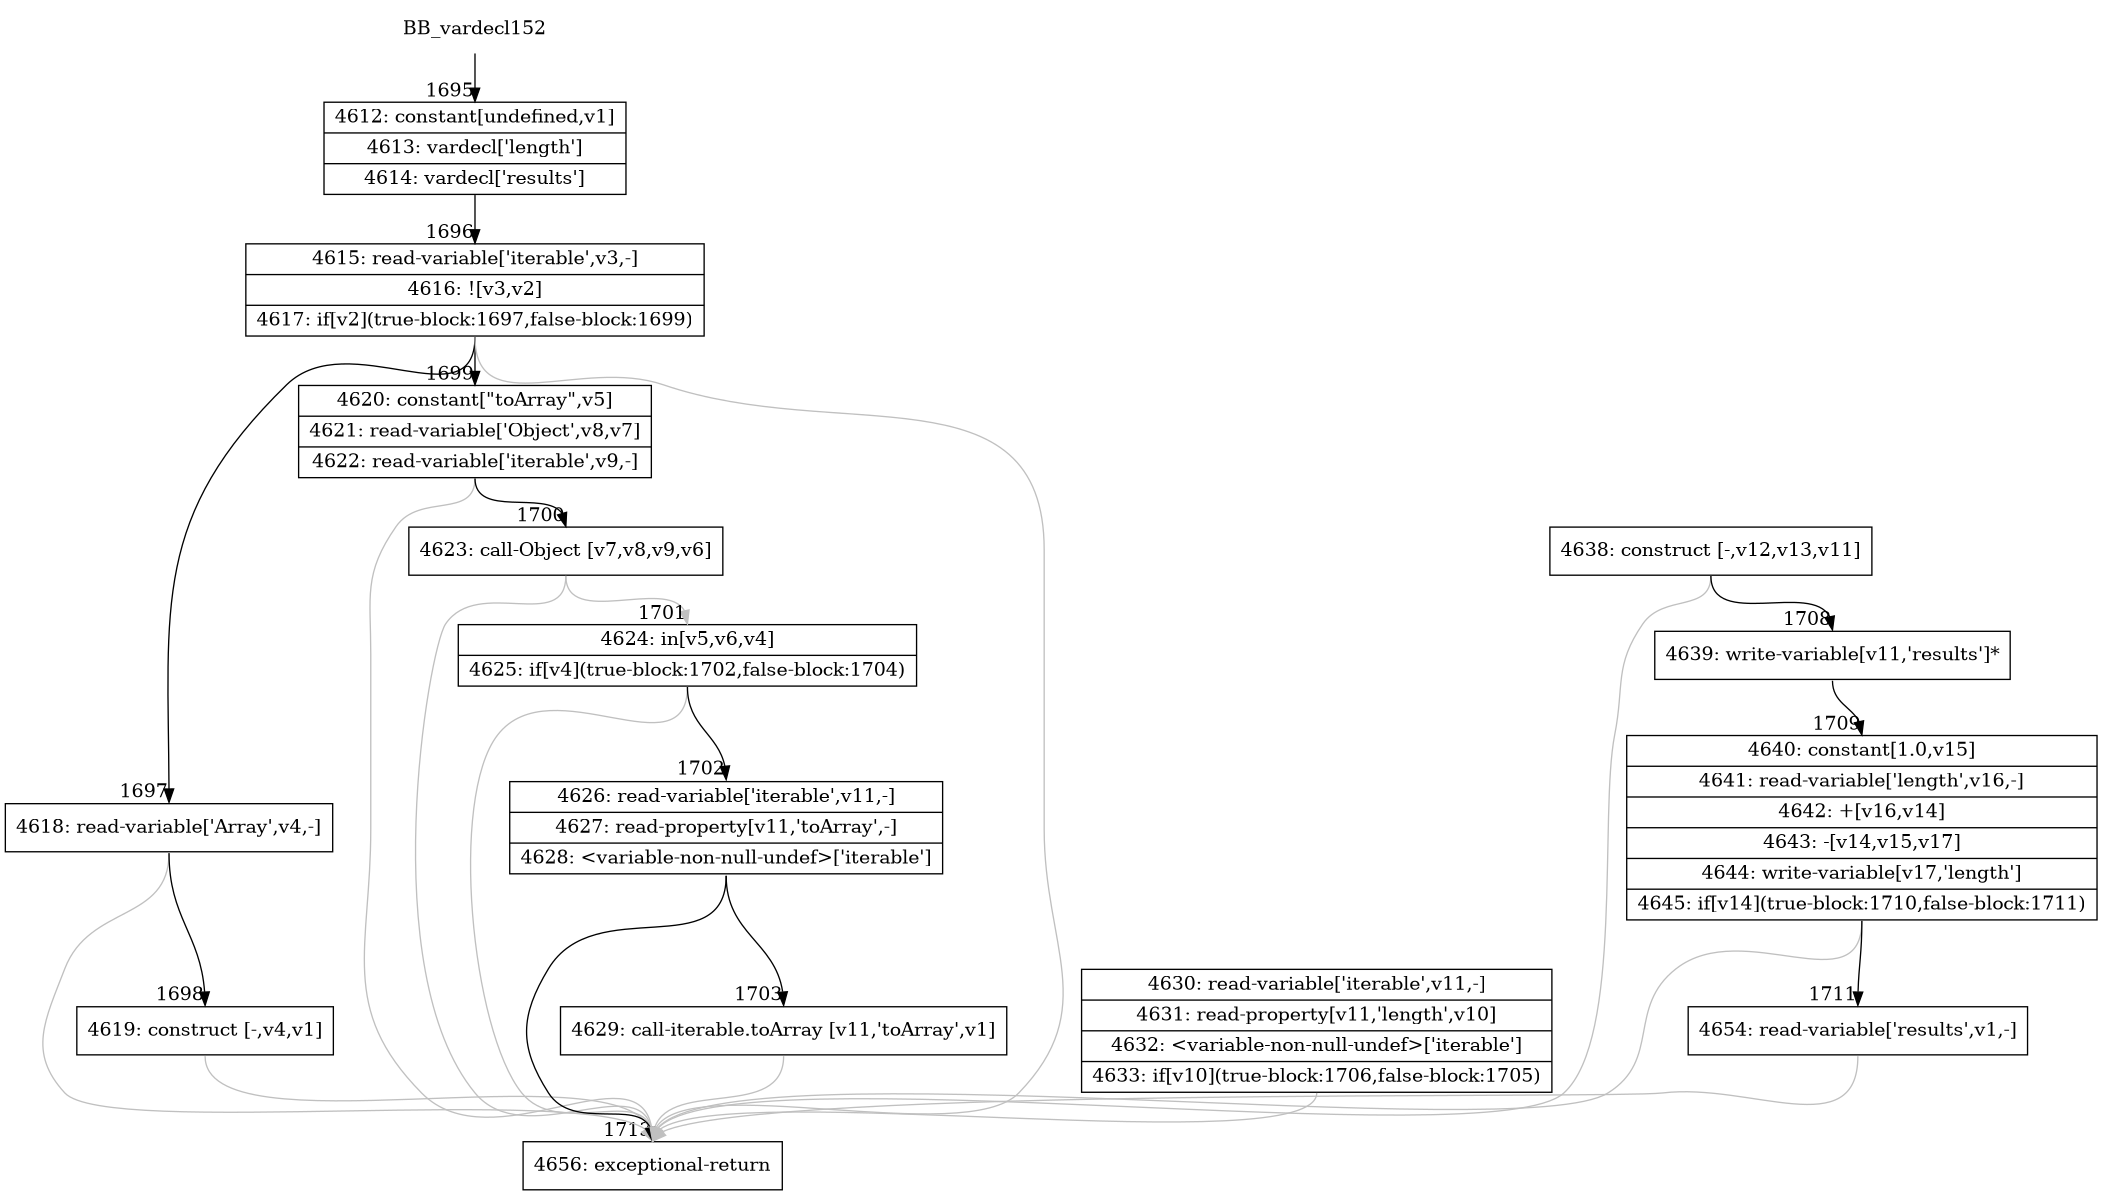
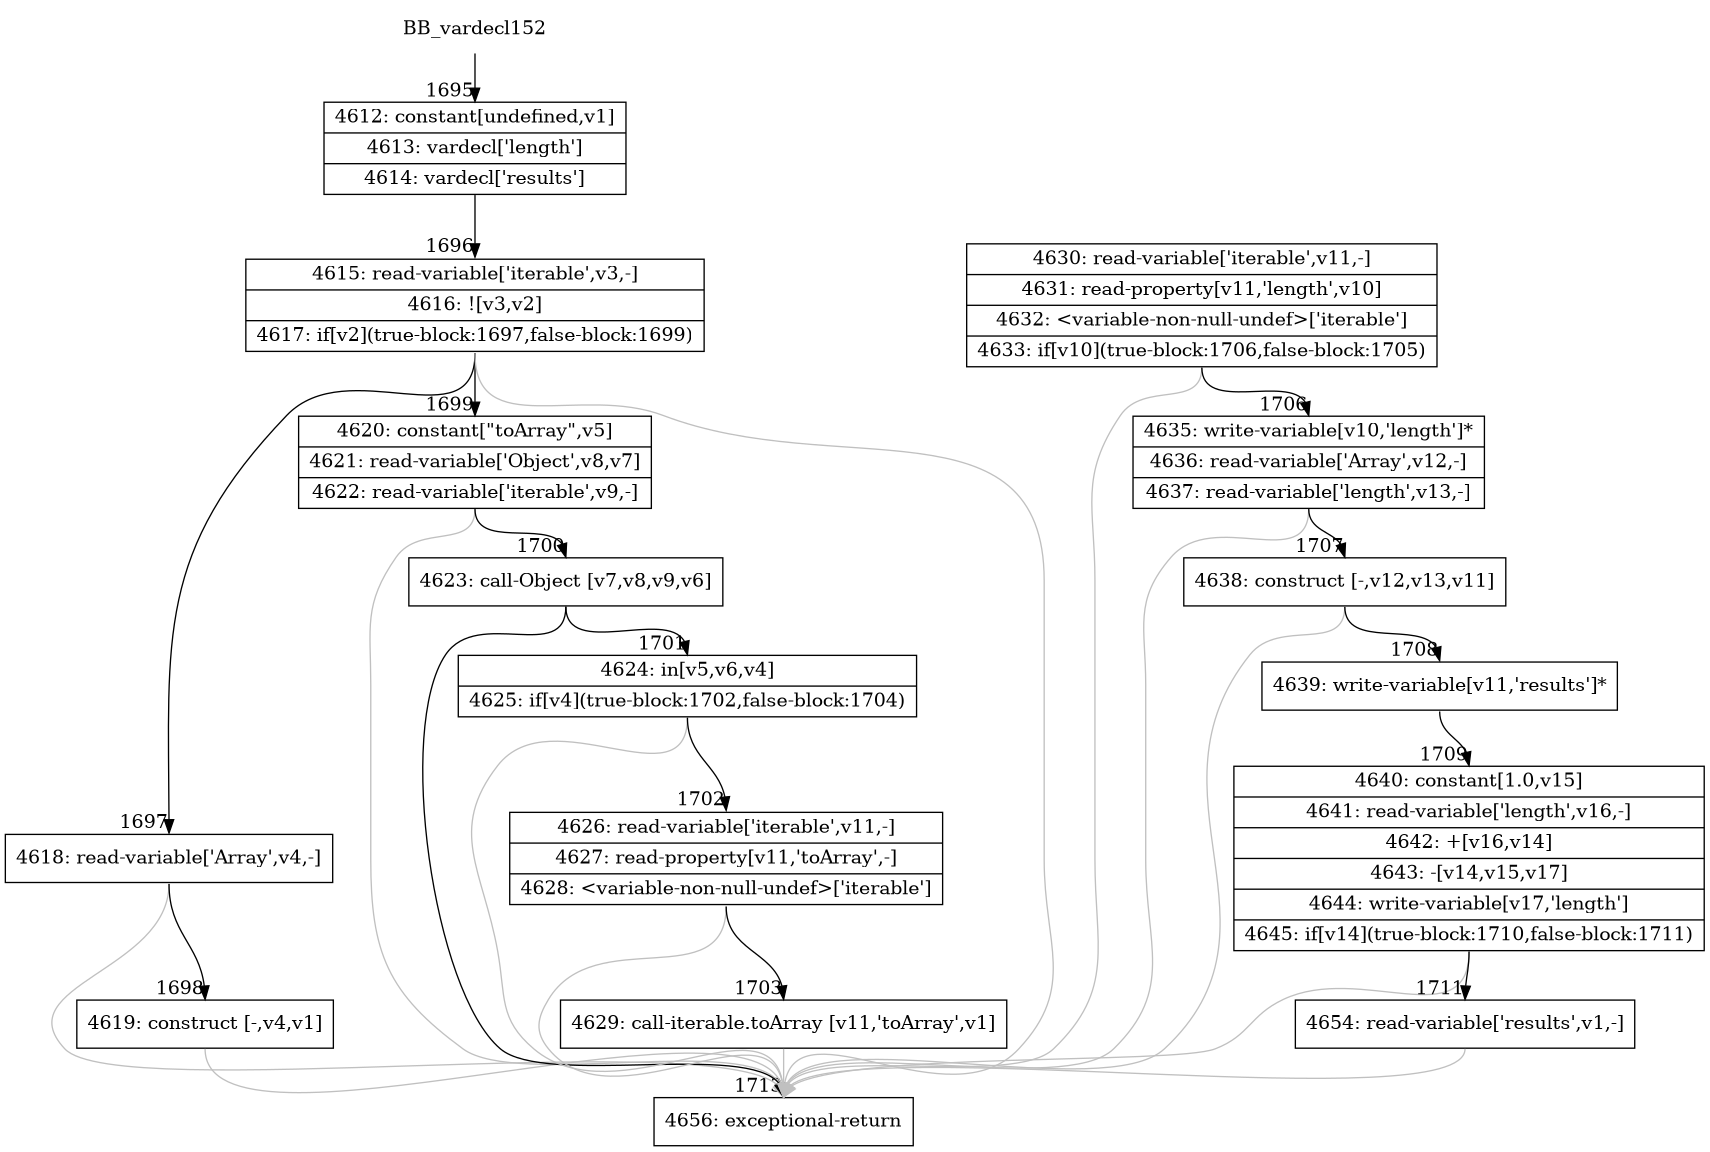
none -> (1309, 462)
(620, 600) -> (620, 631)
(417, 887) -> (443, 928)
(542, 980) -> (544, 1043)
